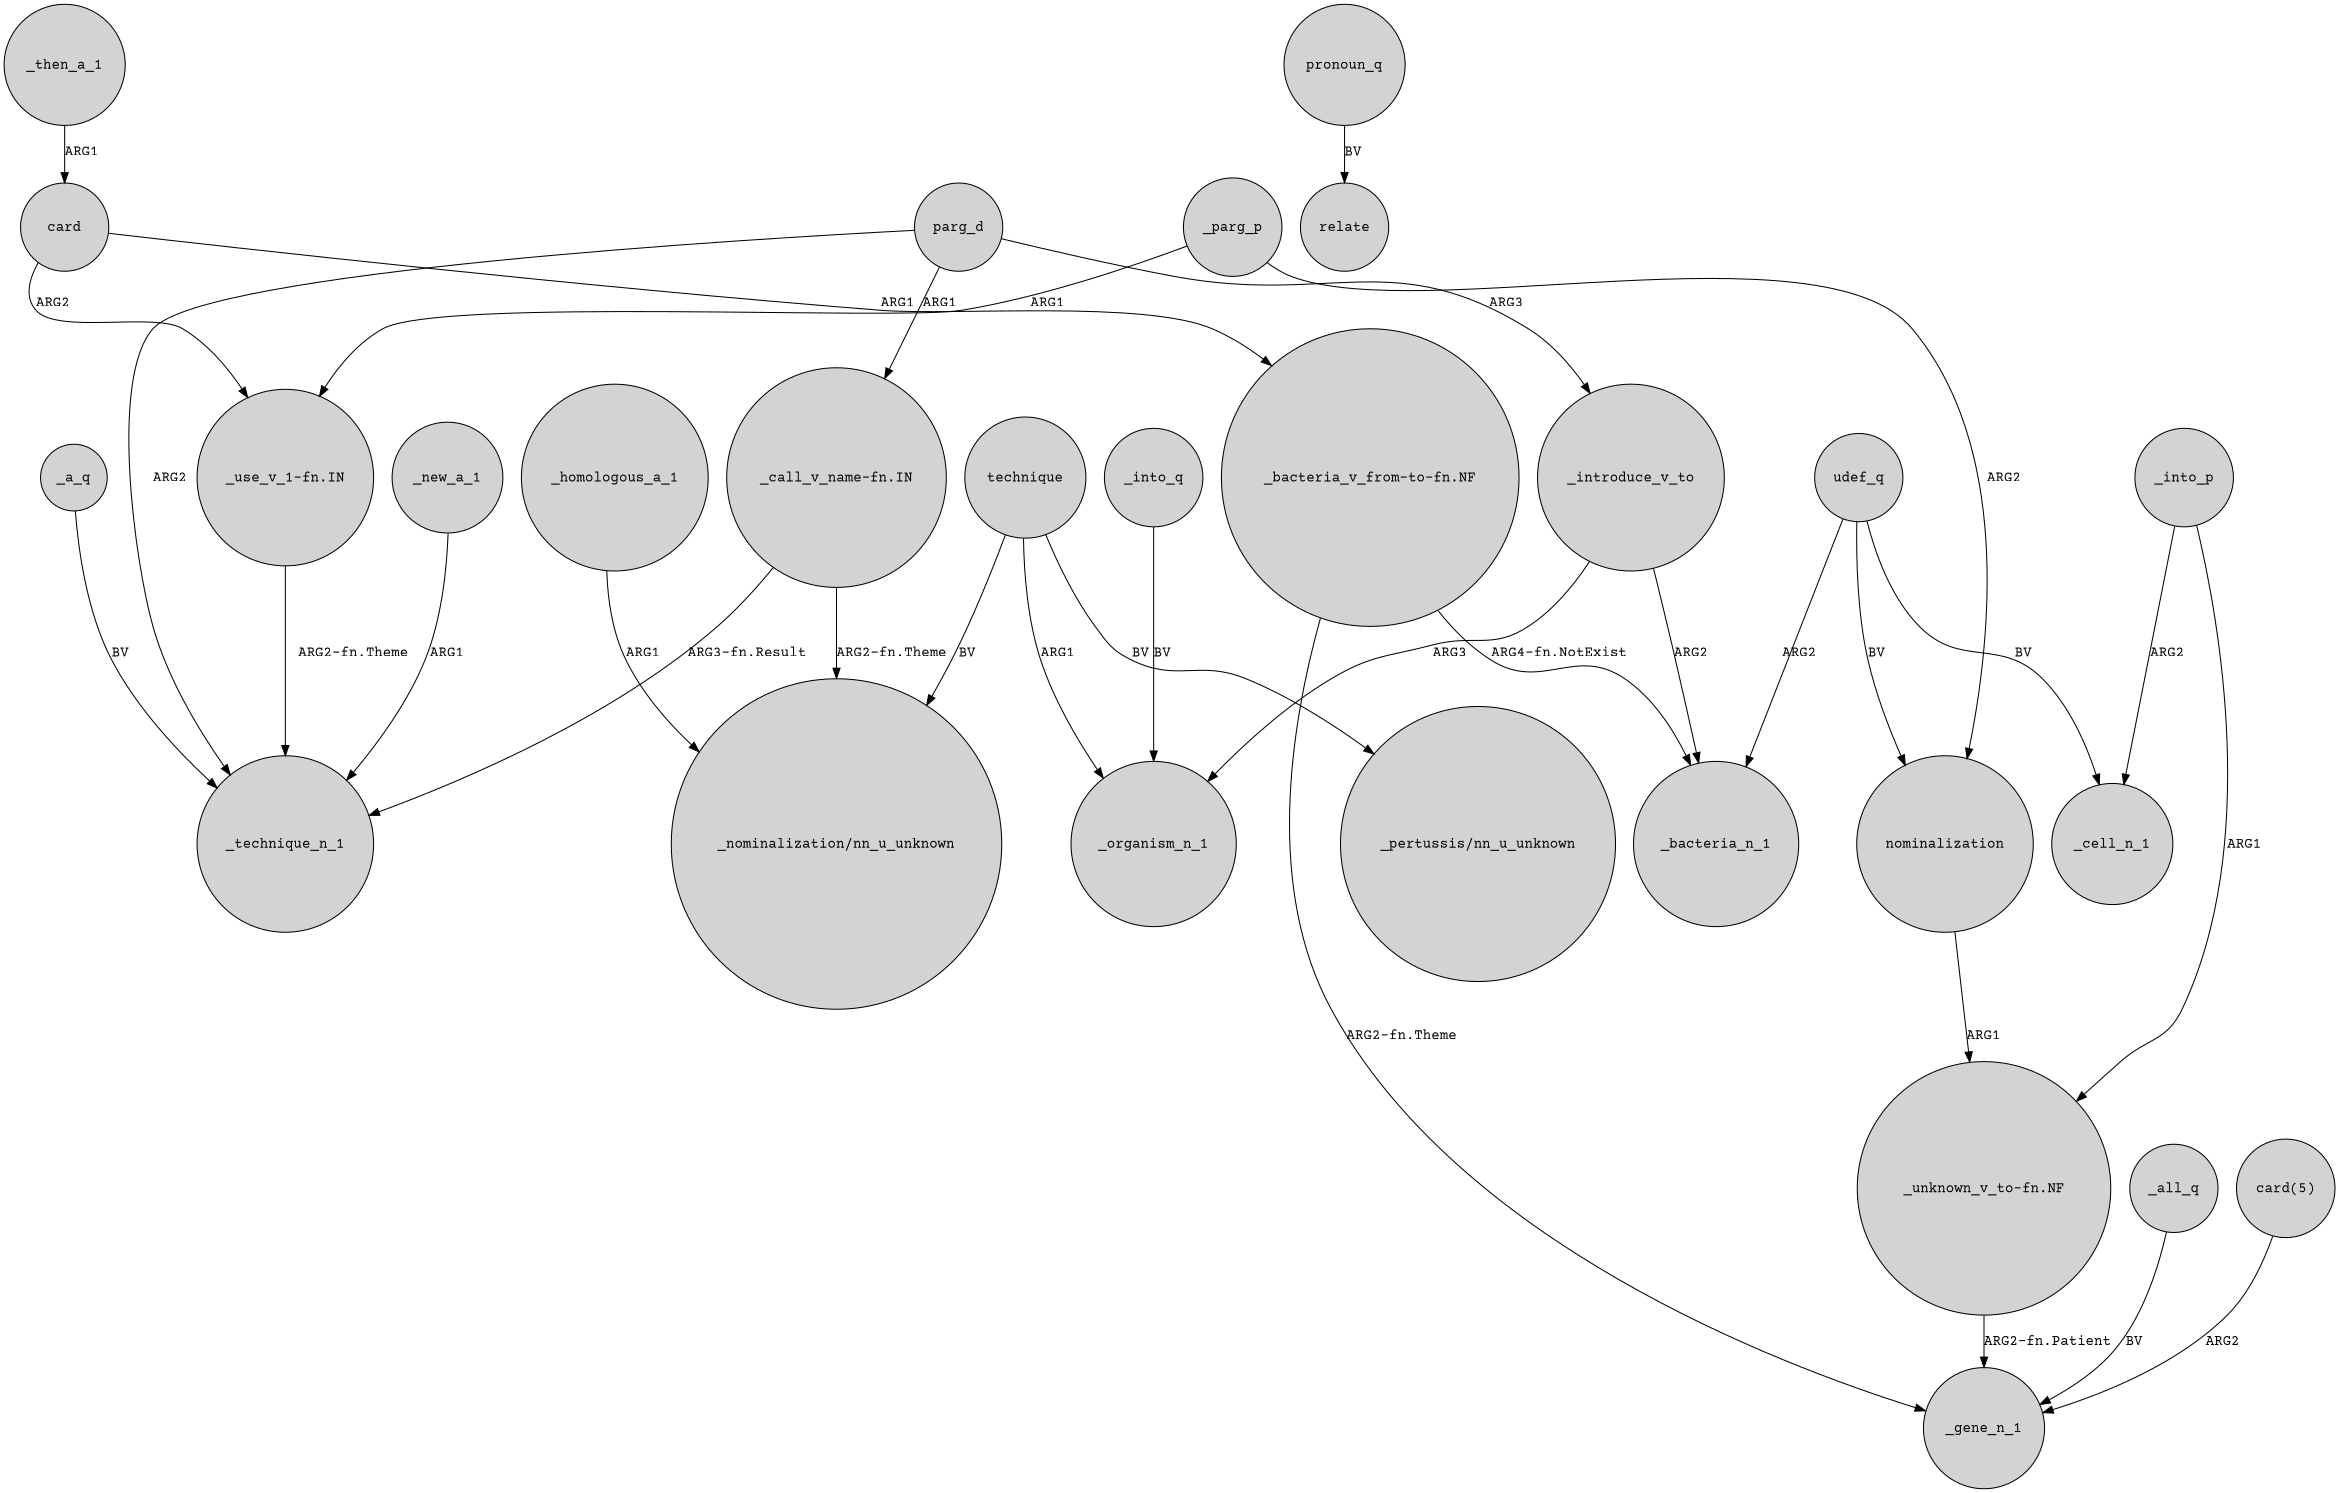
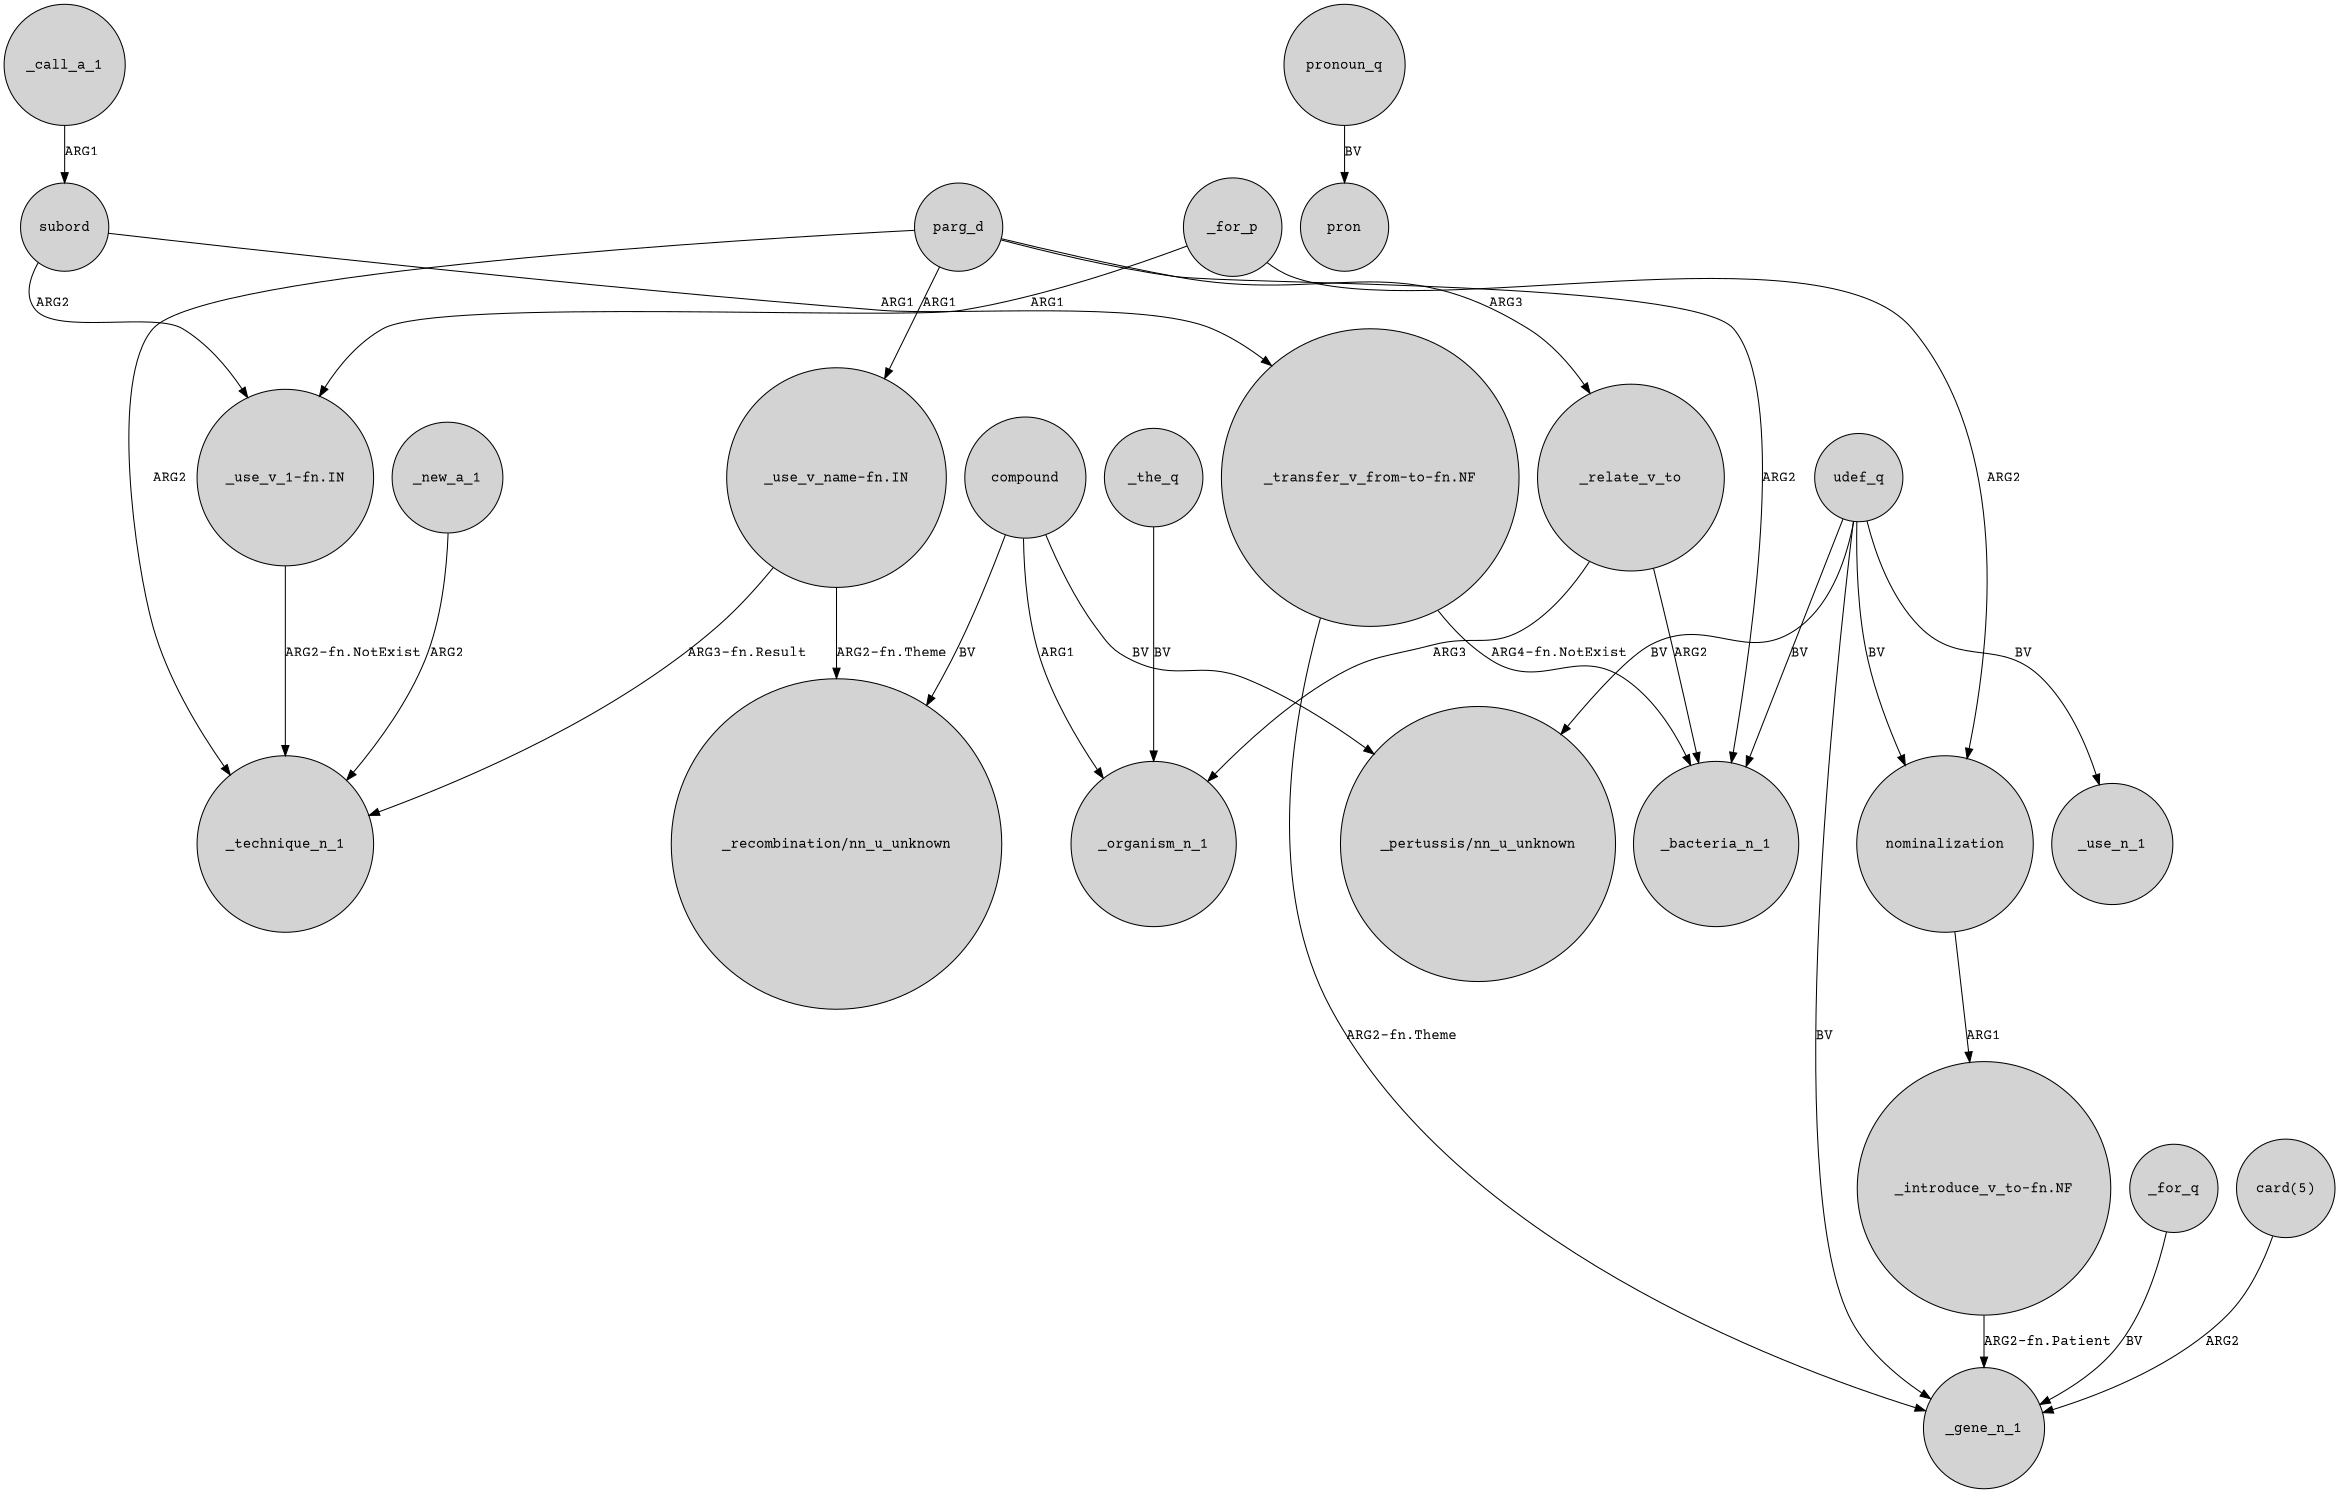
(65, 65) -> (65, 65)
(65, 227) -> (65, 227)
(1233, 227) -> (1233, 227)
(1345, 227) -> (1345, 227)
none -> (1583, 296)
(74, 478) -> none
(615, 478) -> none
(837, 478) -> (837, 478)
(1025, 478) -> (1025, 478)
(1154, 478) -> (1154, 478)
(1370, 478) -> (1370, 478)
(1631, 478) -> (1631, 478)
(2184, 478) -> none
none -> (1728, 639)
(354, 653) -> (354, 653)
(448, 653) -> (448, 653)
(1800, 653) -> (1800, 653)
(837, 844) -> (837, 844)
(2112, 844) -> (2112, 844)
none -> (1818, 973)
(1984, 1188) -> (1984, 1188)
(2174, 1188) -> (2174, 1188)
